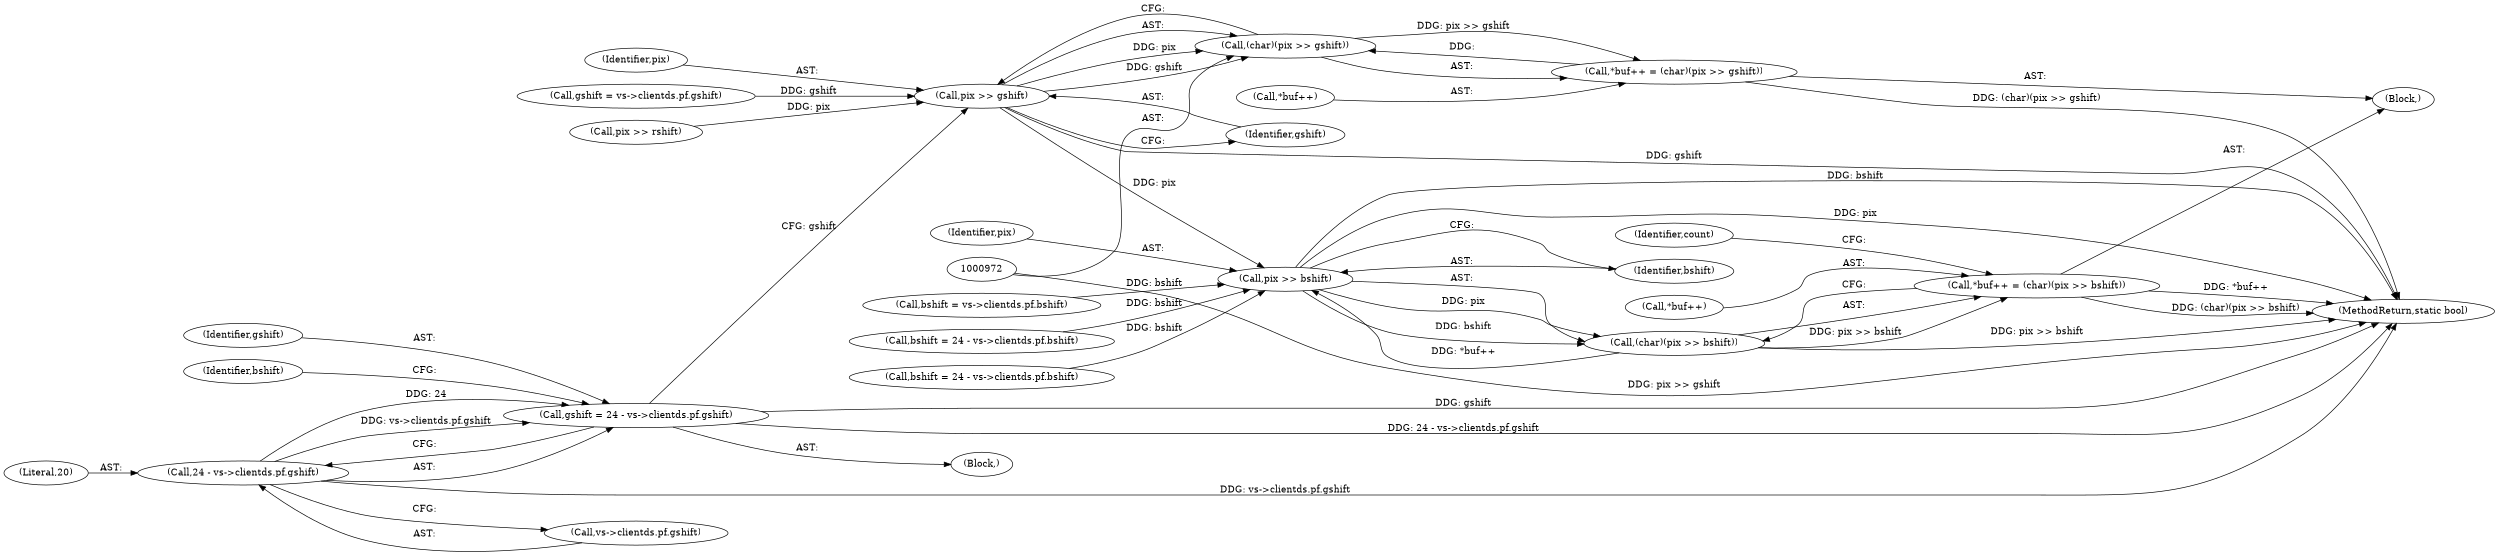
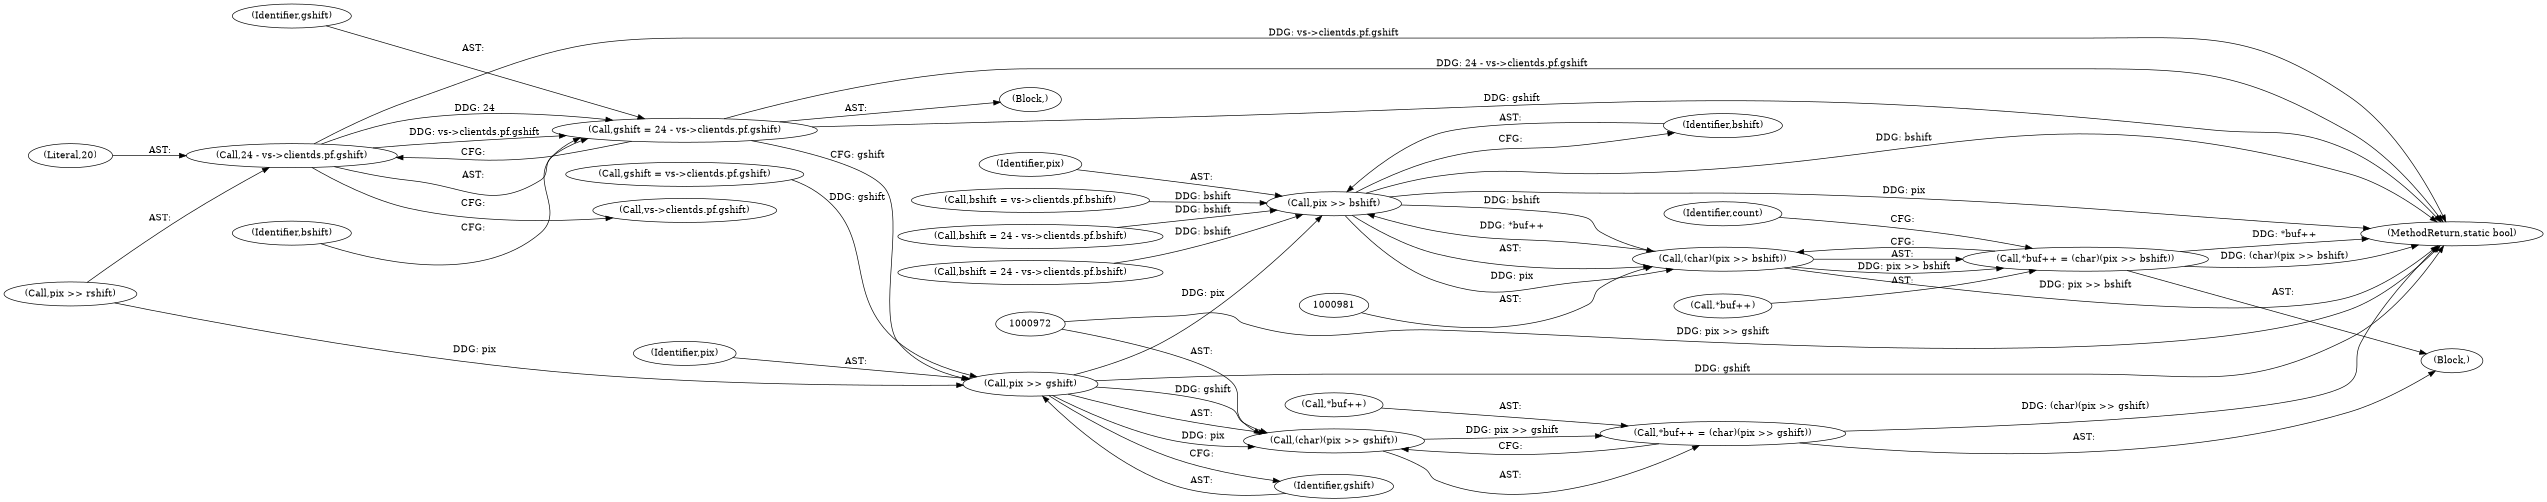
(1124, 19) -> none
(1464, 47) -> (1512, 447)
none -> (1334, 305)
(417, 549) -> (173, 223)
